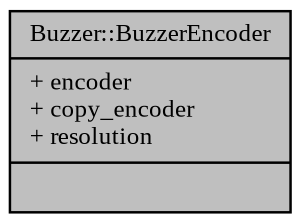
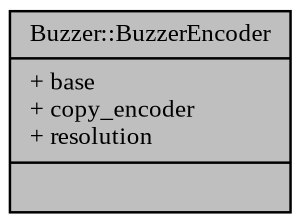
(81, 82) -> (63, 82)
